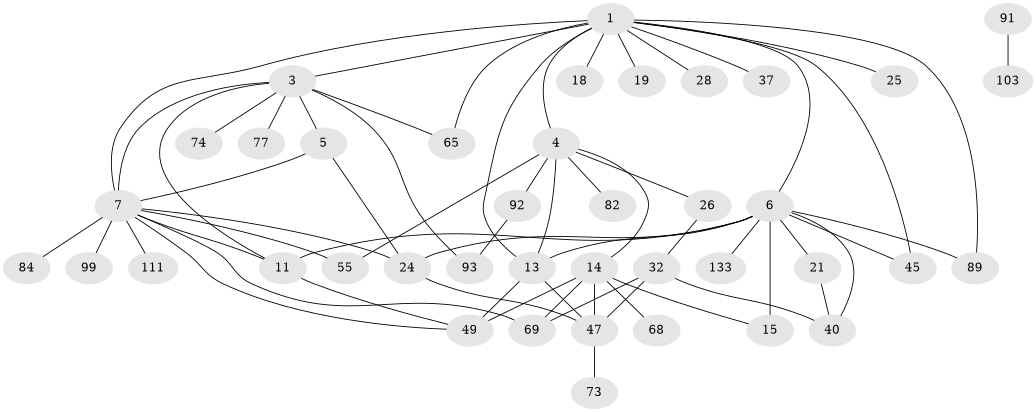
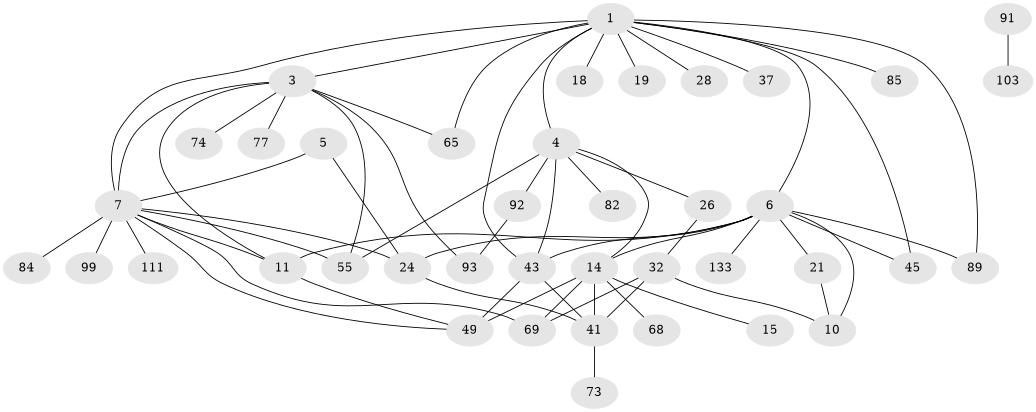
(895, 81) -> (895, 81)
(308, 113) -> (364, 162)
(532, 268) -> (532, 268)
(770, 268) -> (661, 242)
(594, 331) -> (594, 331)
(832, 331) -> (832, 331)
